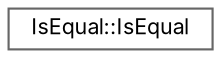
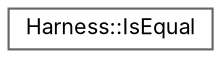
(111, 29) -> (111, 29)
